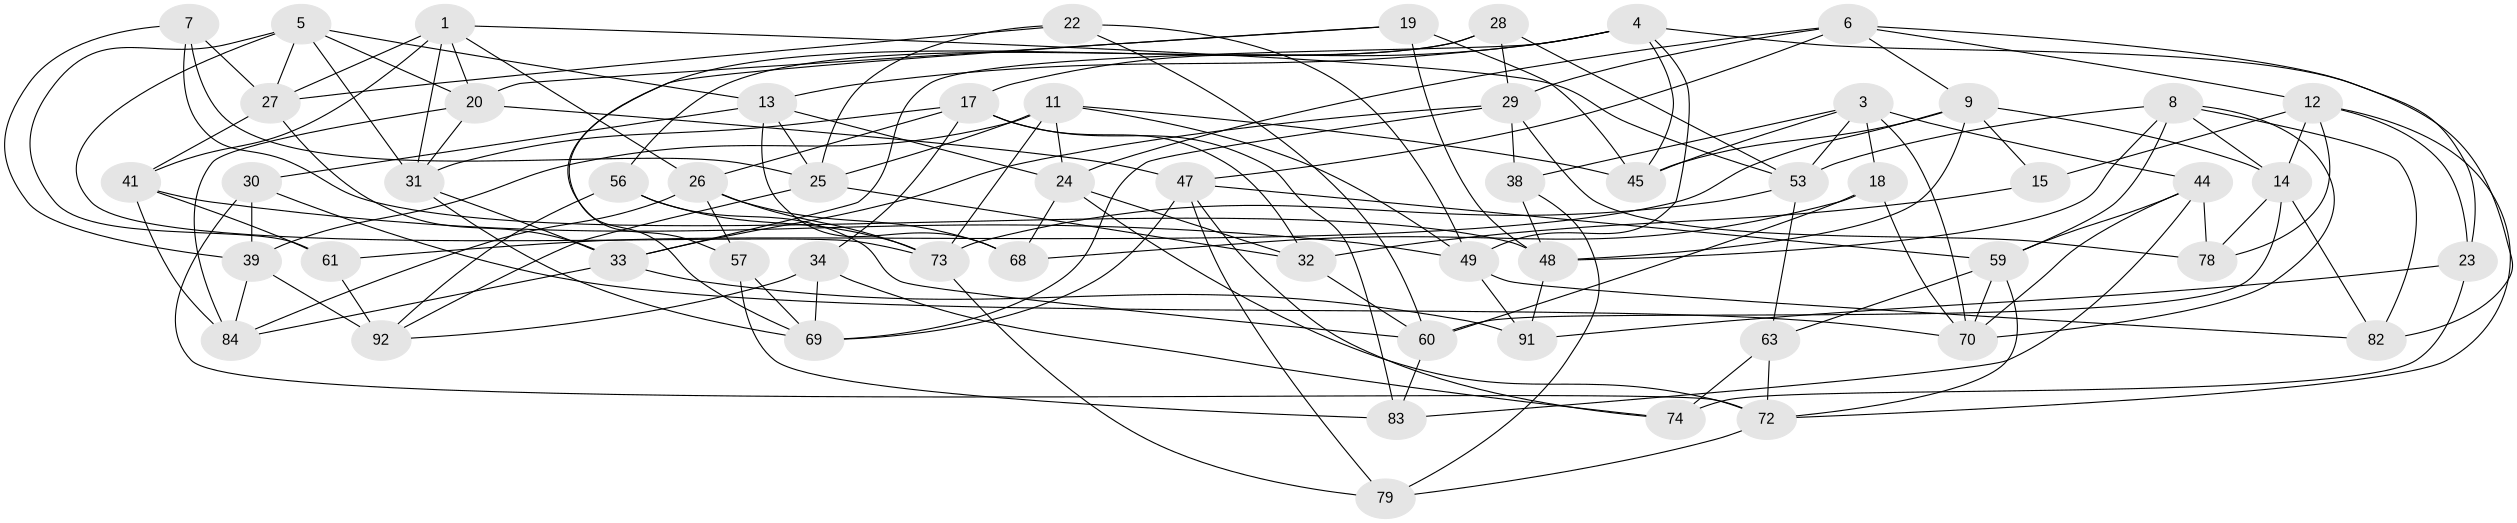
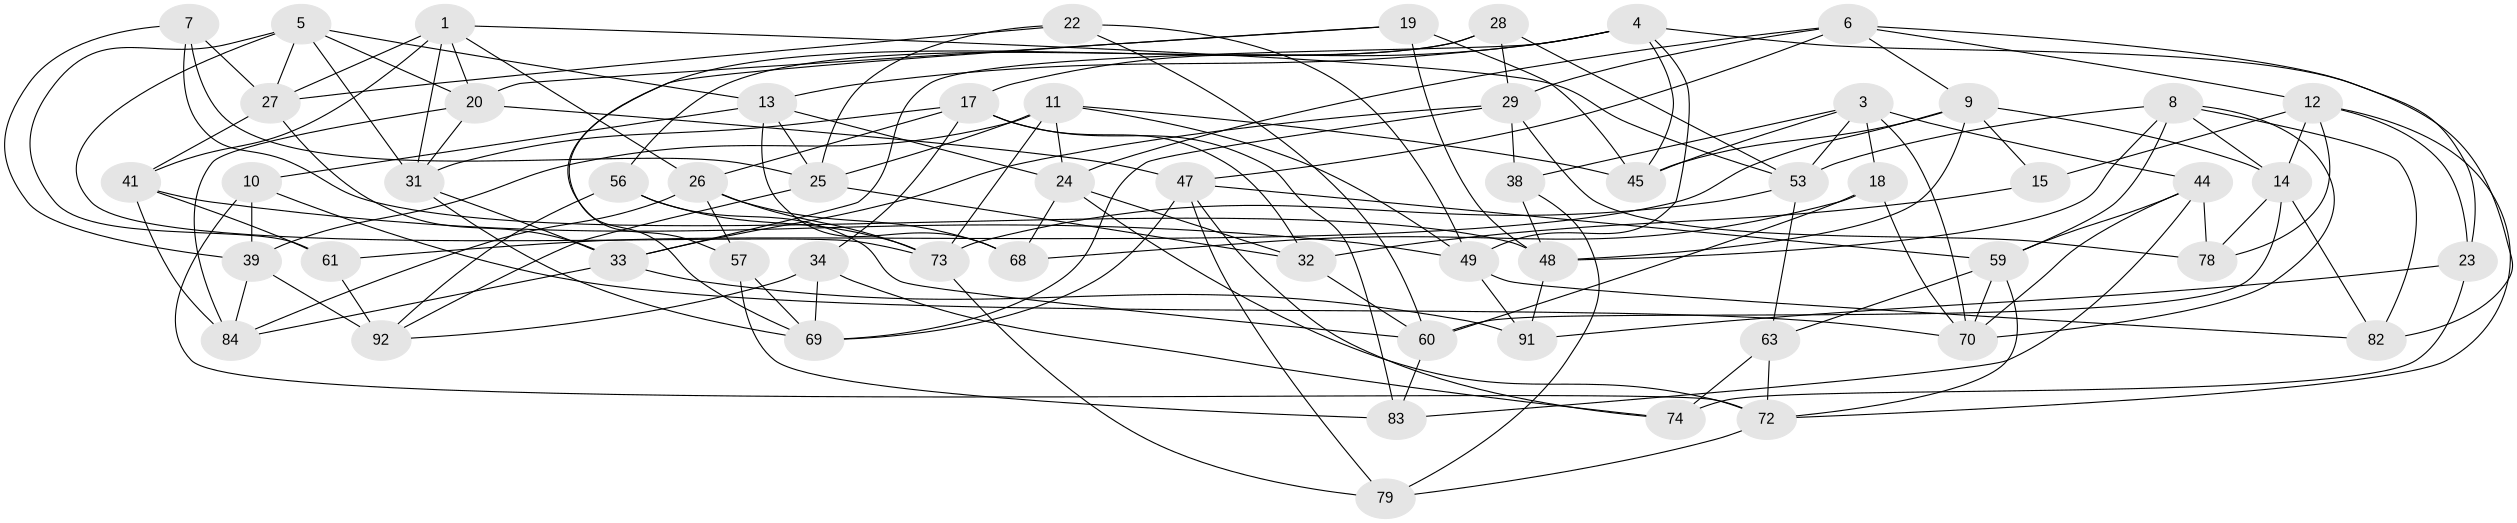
(252, 182) -> (252, 182)
